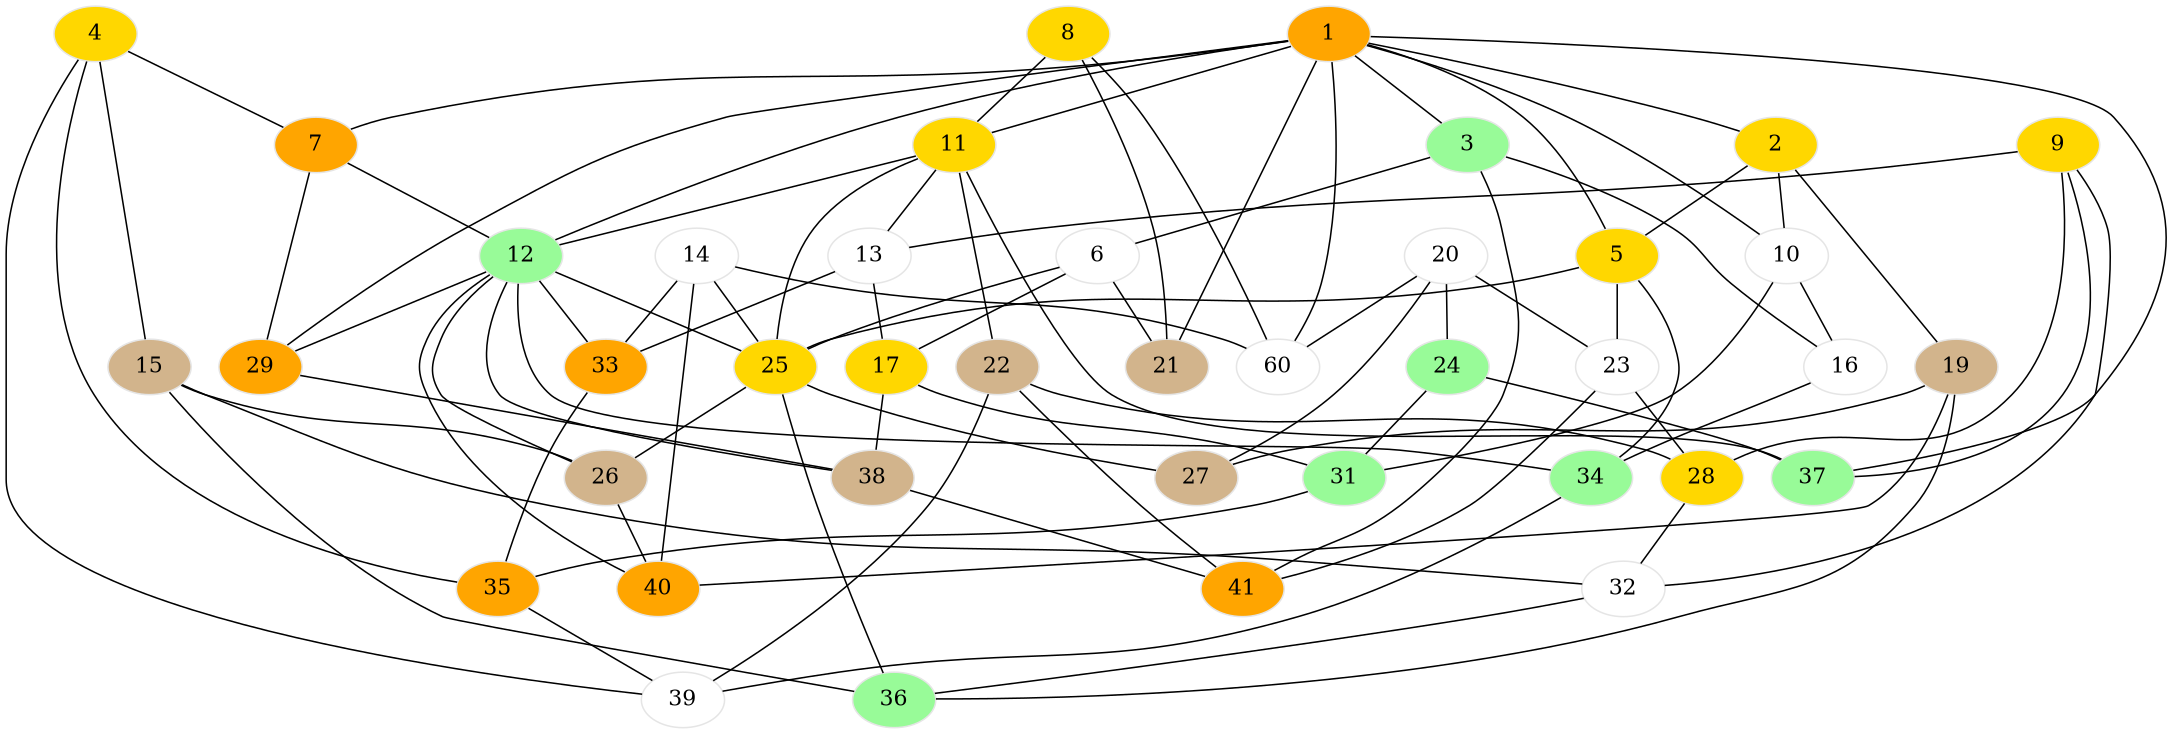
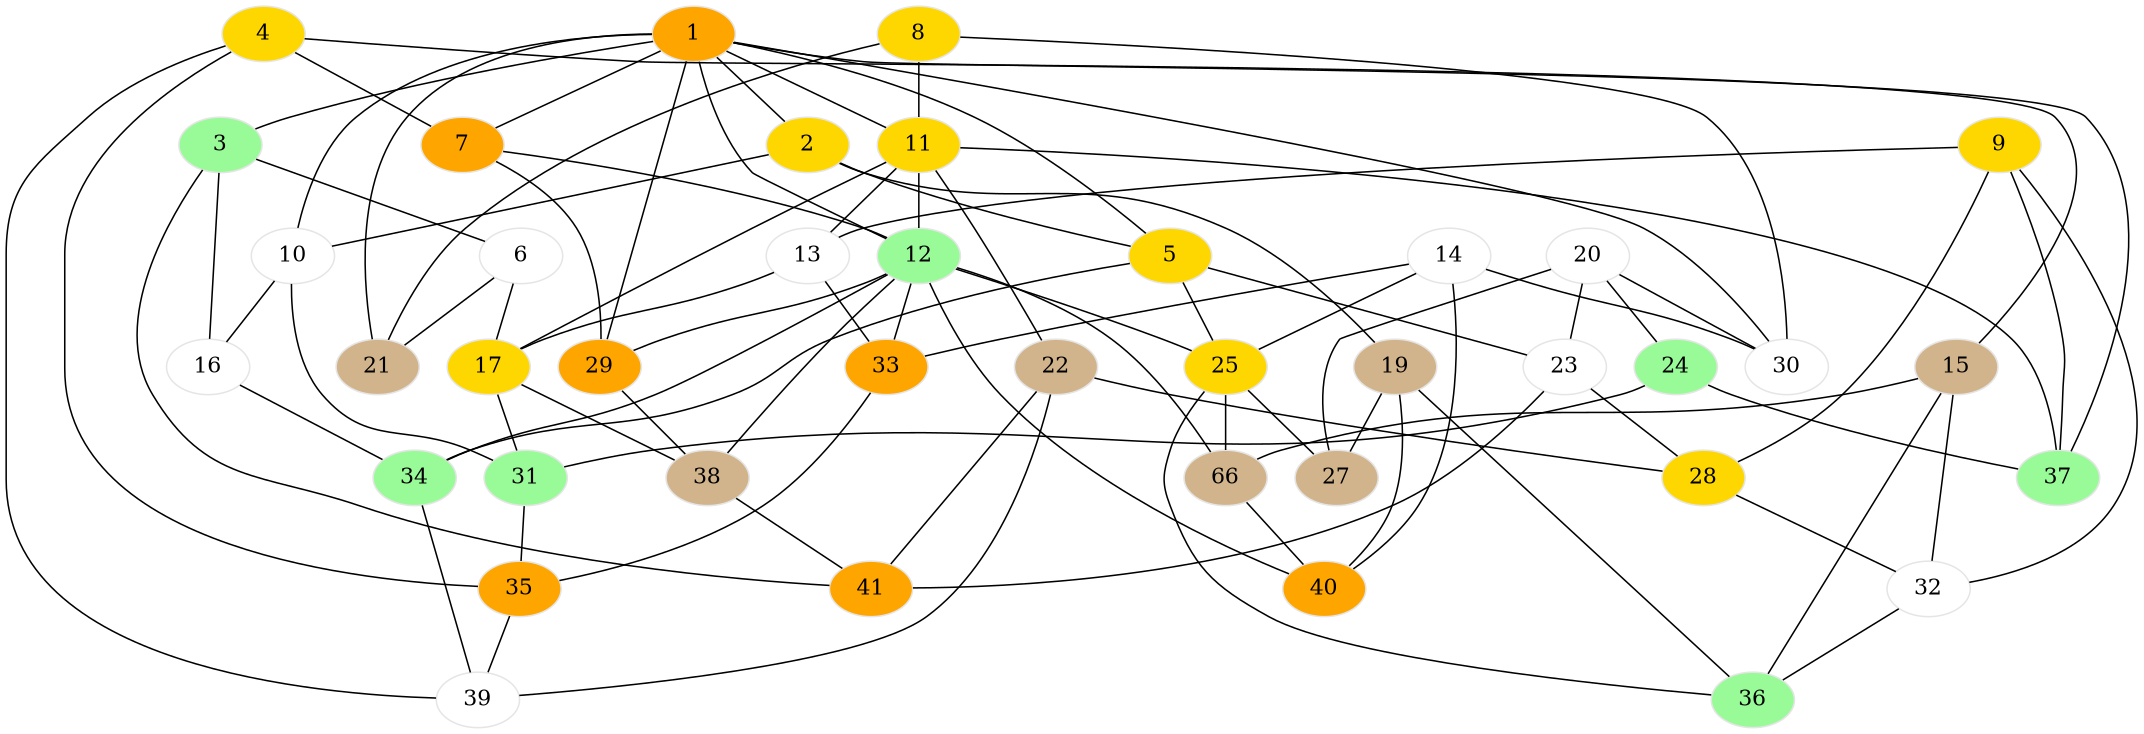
(817, 225) -> (702, 254)
(920, 308) -> none
(1278, 367) -> (1787, 367)
(606, 478) -> (1226, 478)
